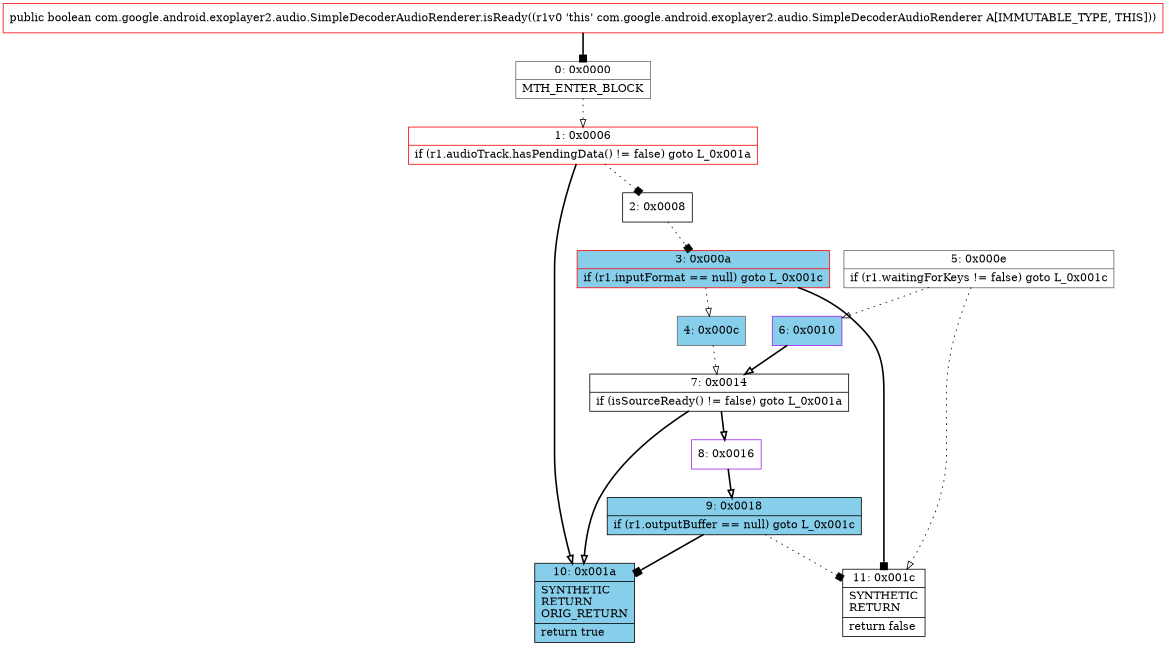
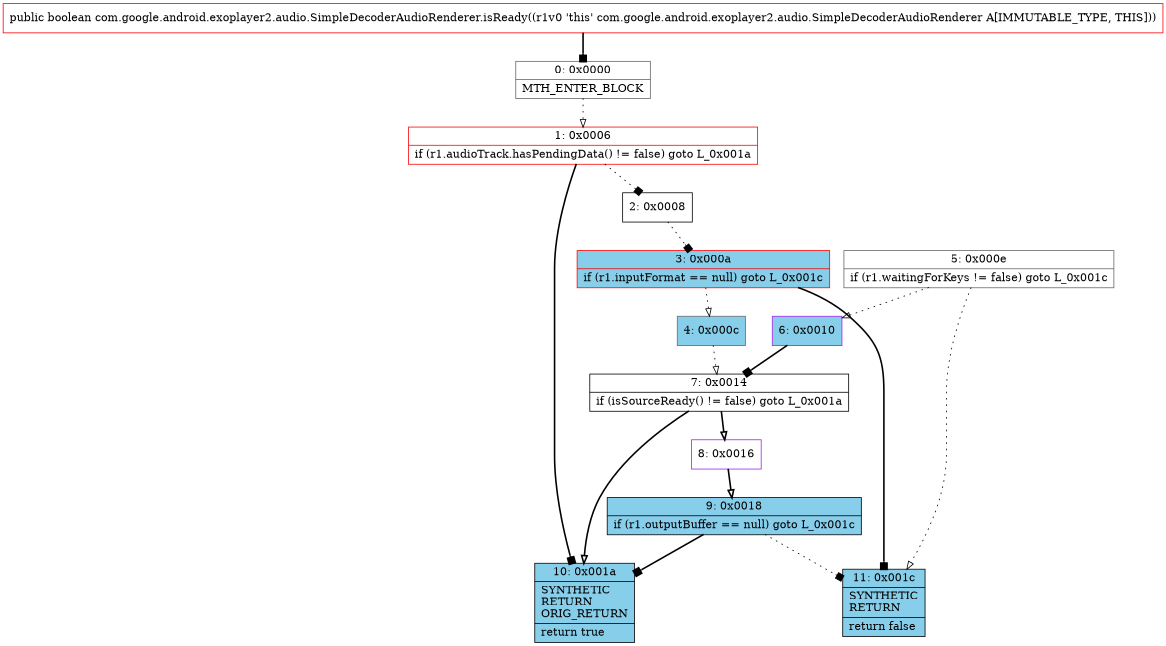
(769, 358) -> (769, 358)
(555, 359) -> (555, 359)
(884, 603) -> (884, 603)
